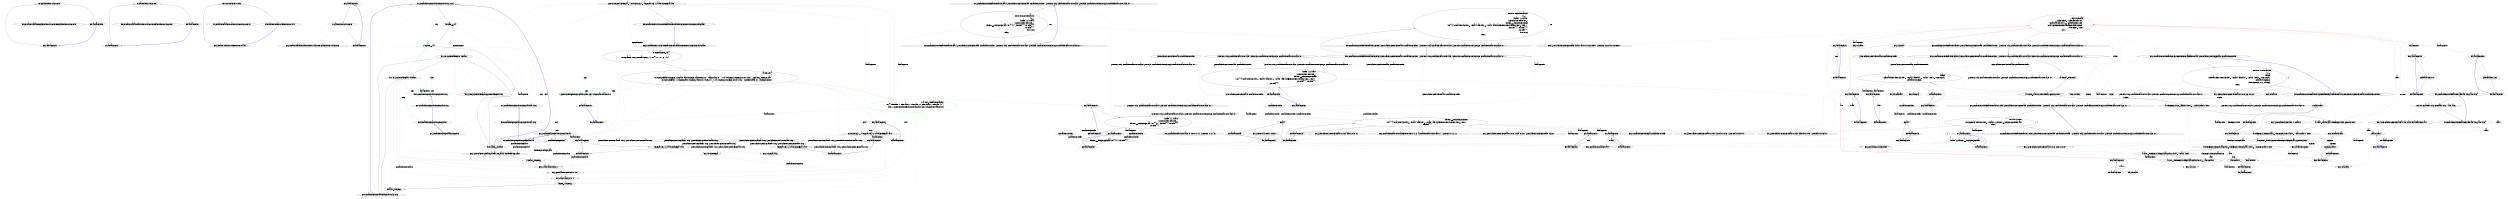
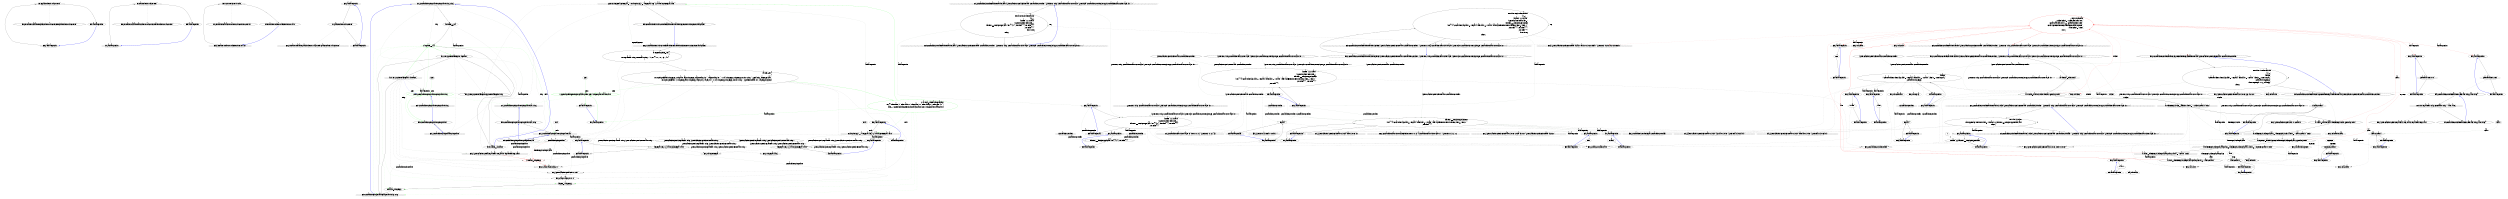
(458, 46) -> (458, 46)
(1647, 134) -> (1647, 134)
(1598, 147) -> (1598, 147)
